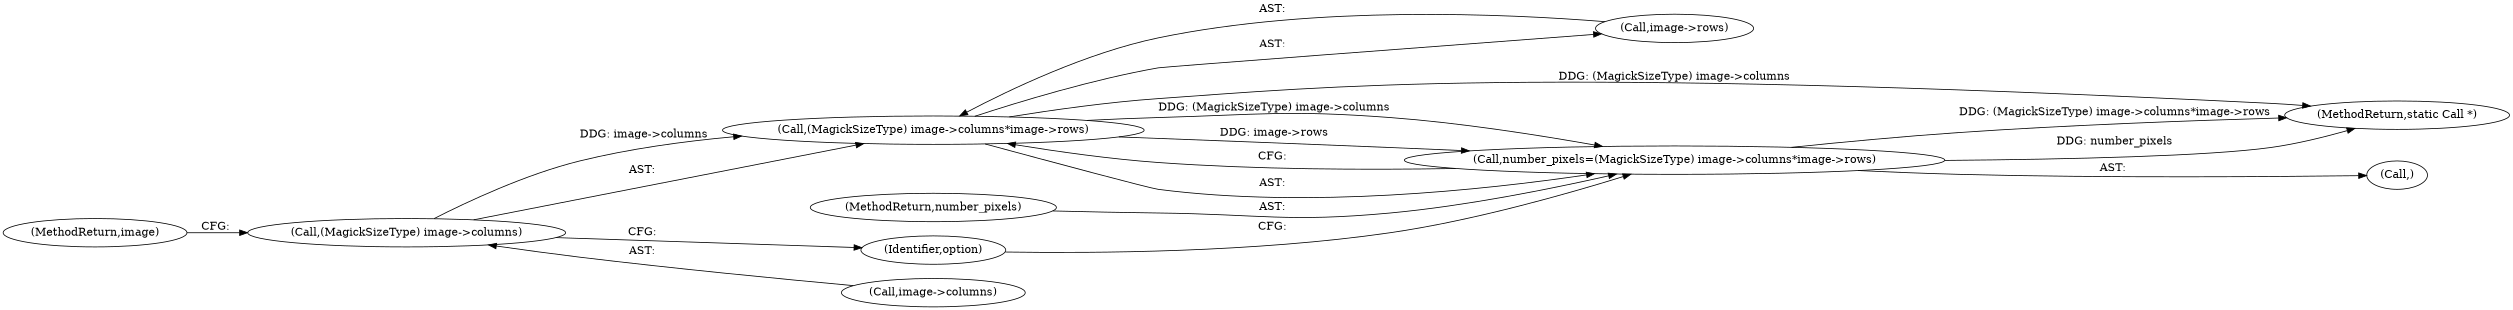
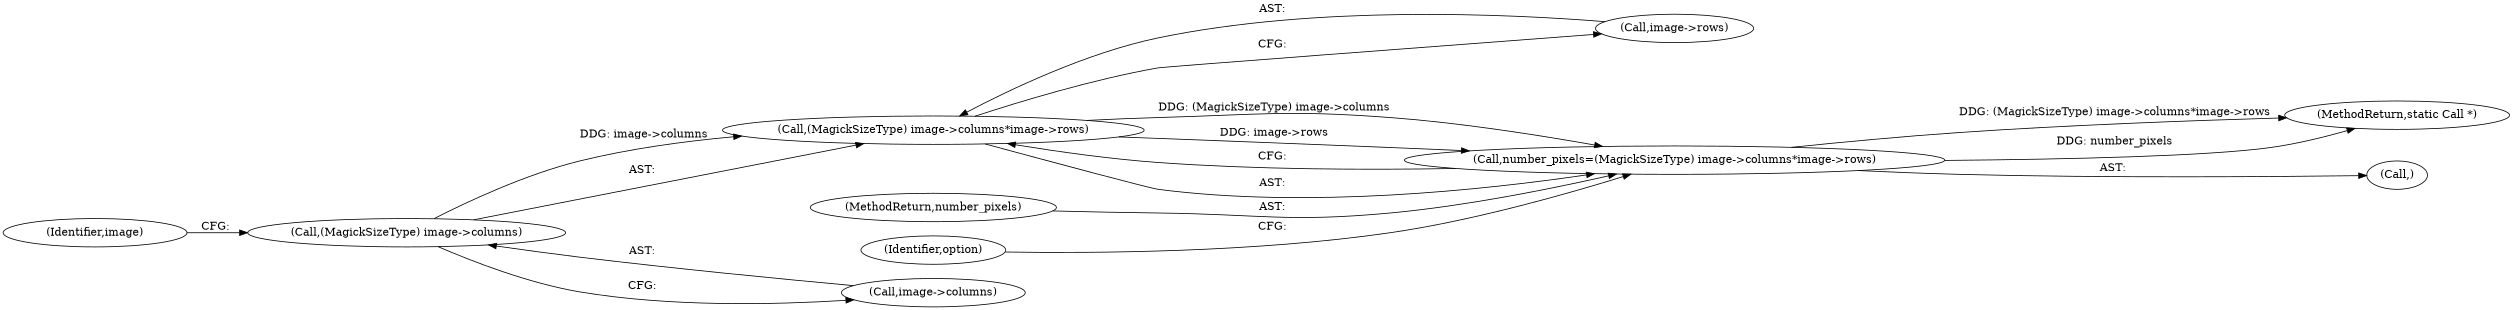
(1274, 45) -> (1274, 45)
(1655, 83) -> none
(95, 233) -> (95, 233)
(705, 243) -> (638, 299)
